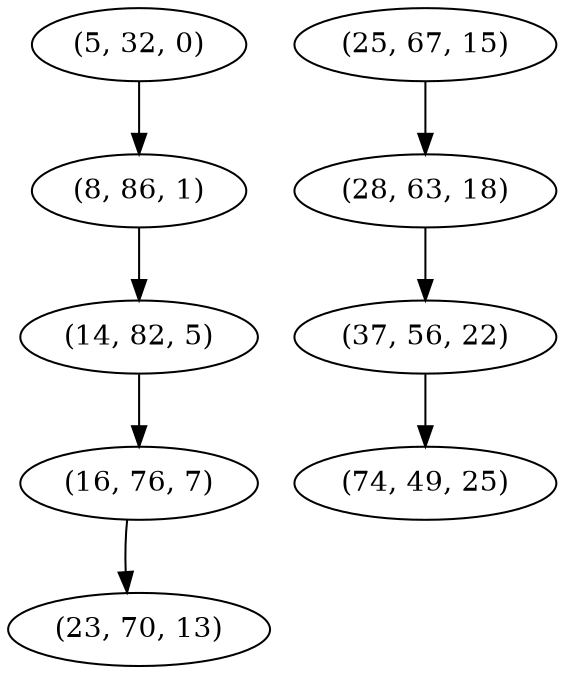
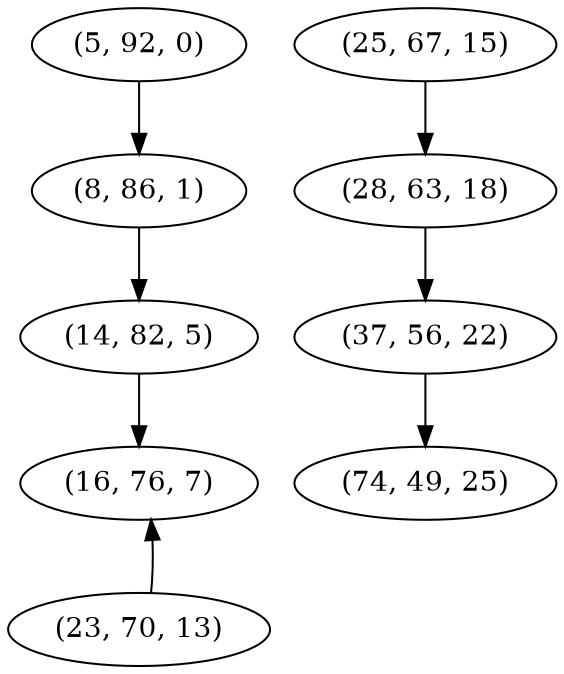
(139, 45) -> (139, 45)
(126, 546) -> (153, 566)
